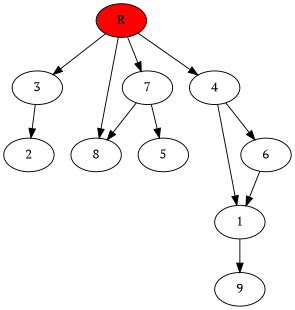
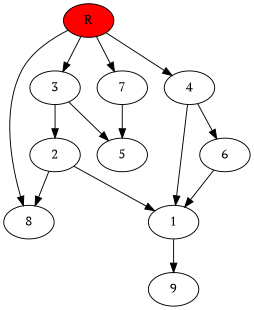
none -> (85, 118)
(125, 118) -> (44, 184)
none -> (110, 186)
